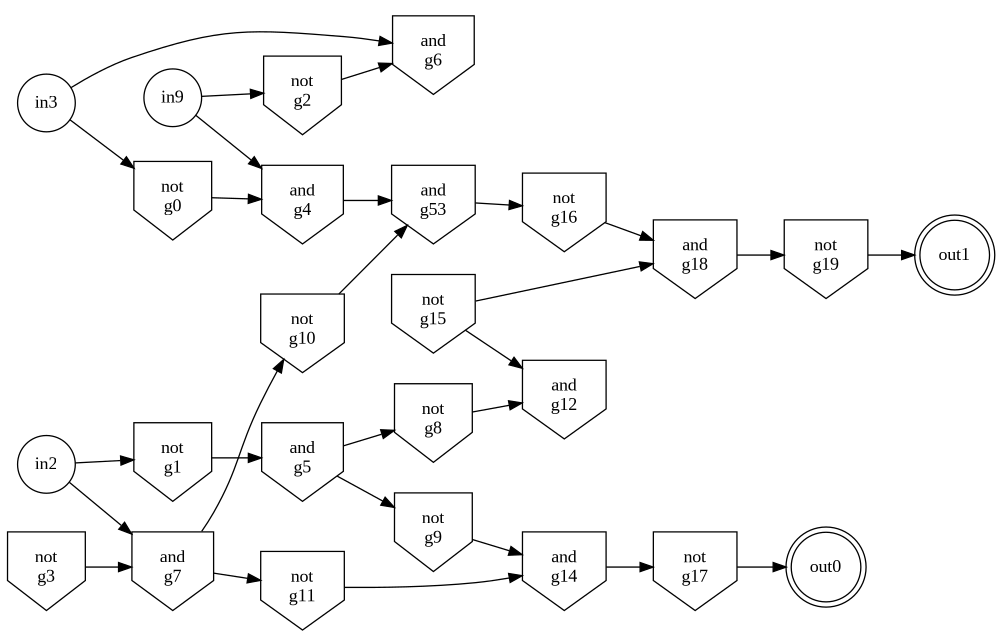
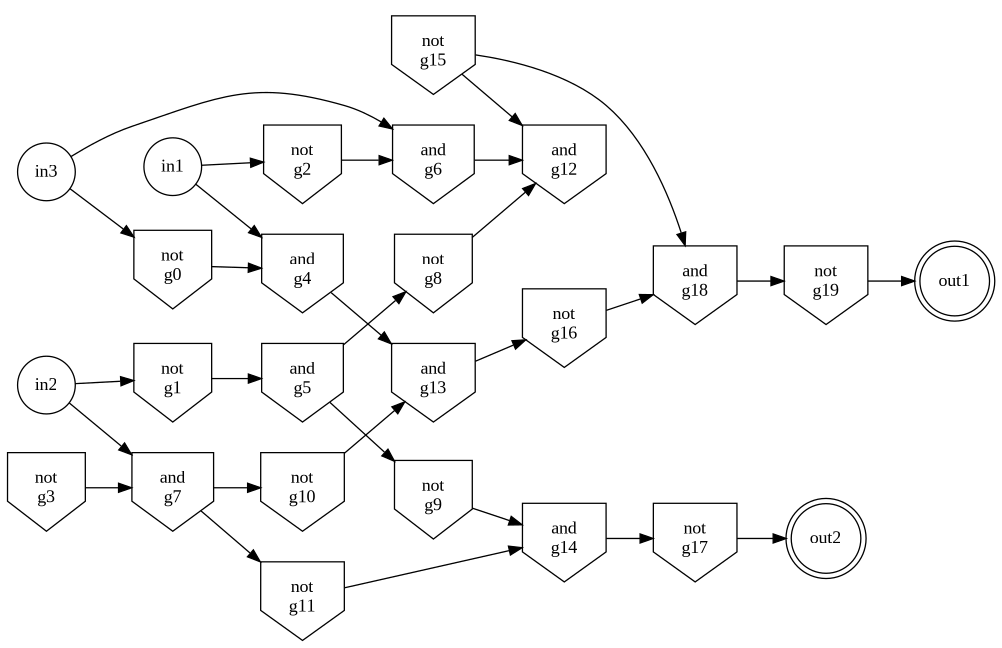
(173, 98) -> (173, 167)
none -> (492, 160)
(433, 200) -> (433, 379)
(826, 567) -> (826, 538)
